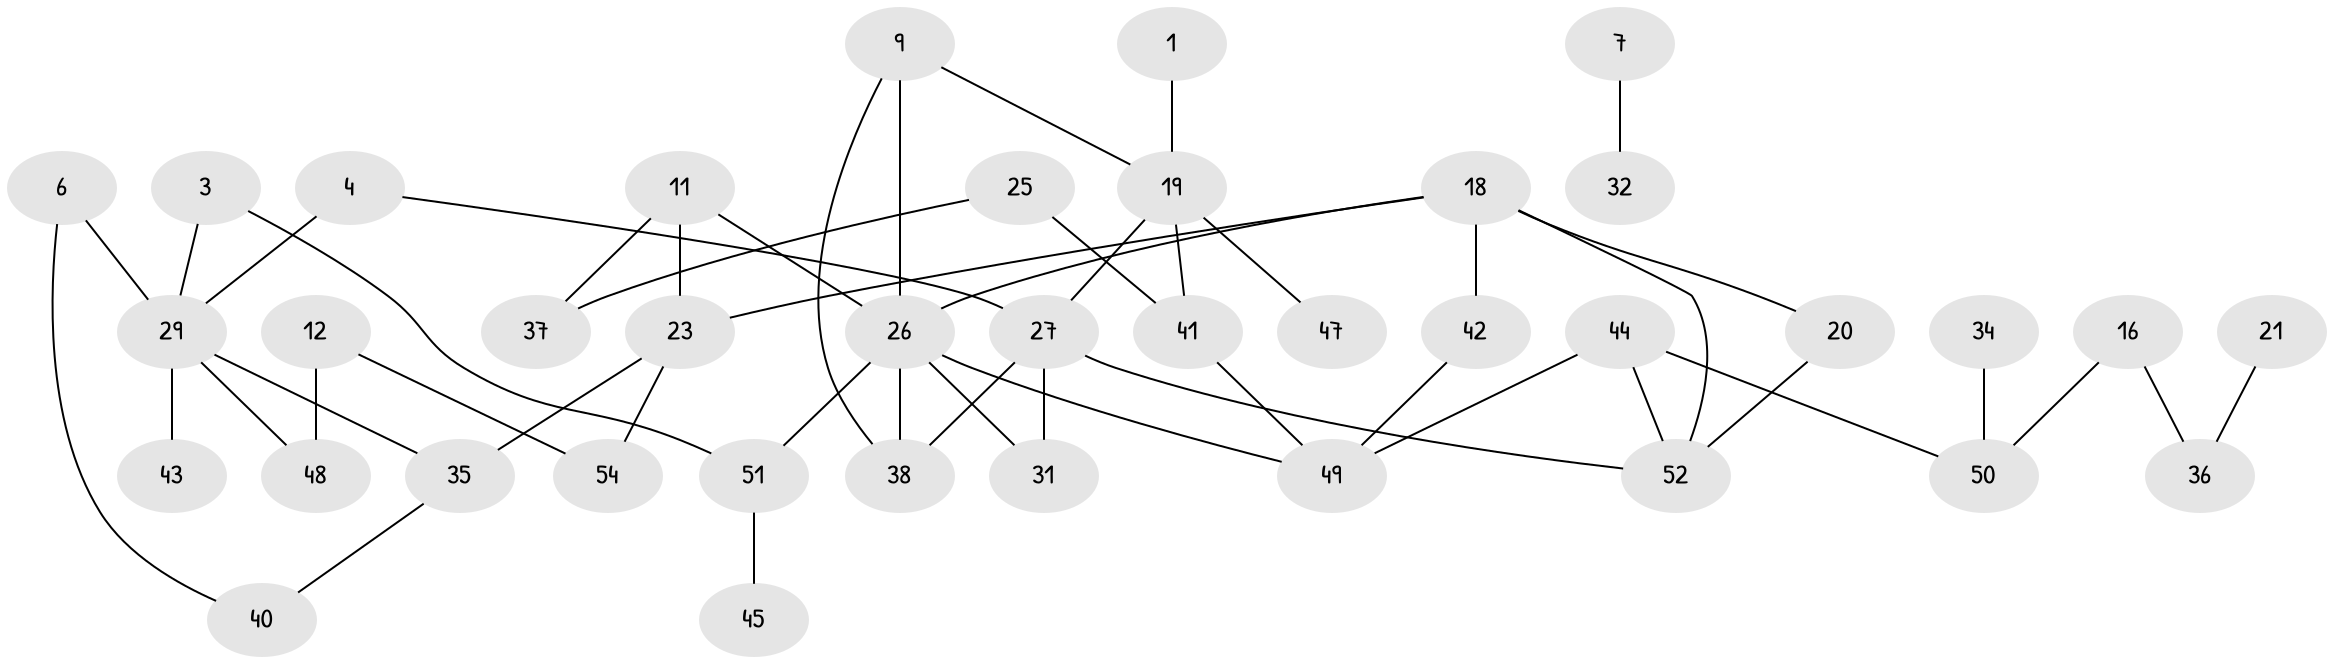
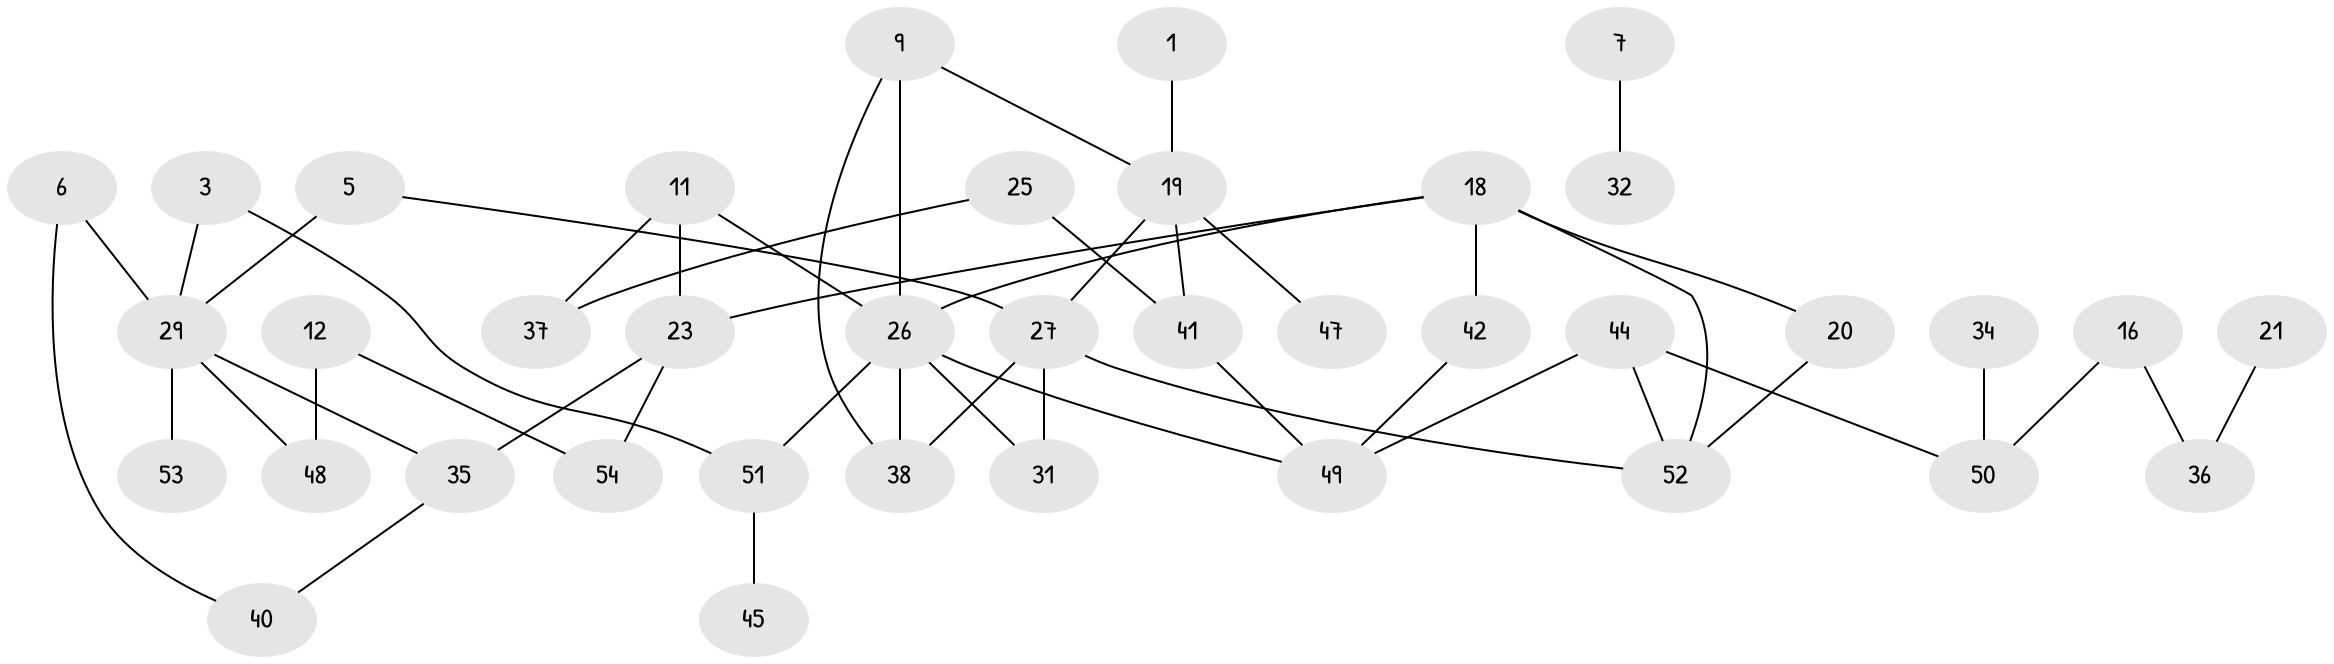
(350, 188) -> (350, 188)
(172, 476) -> (172, 476)
